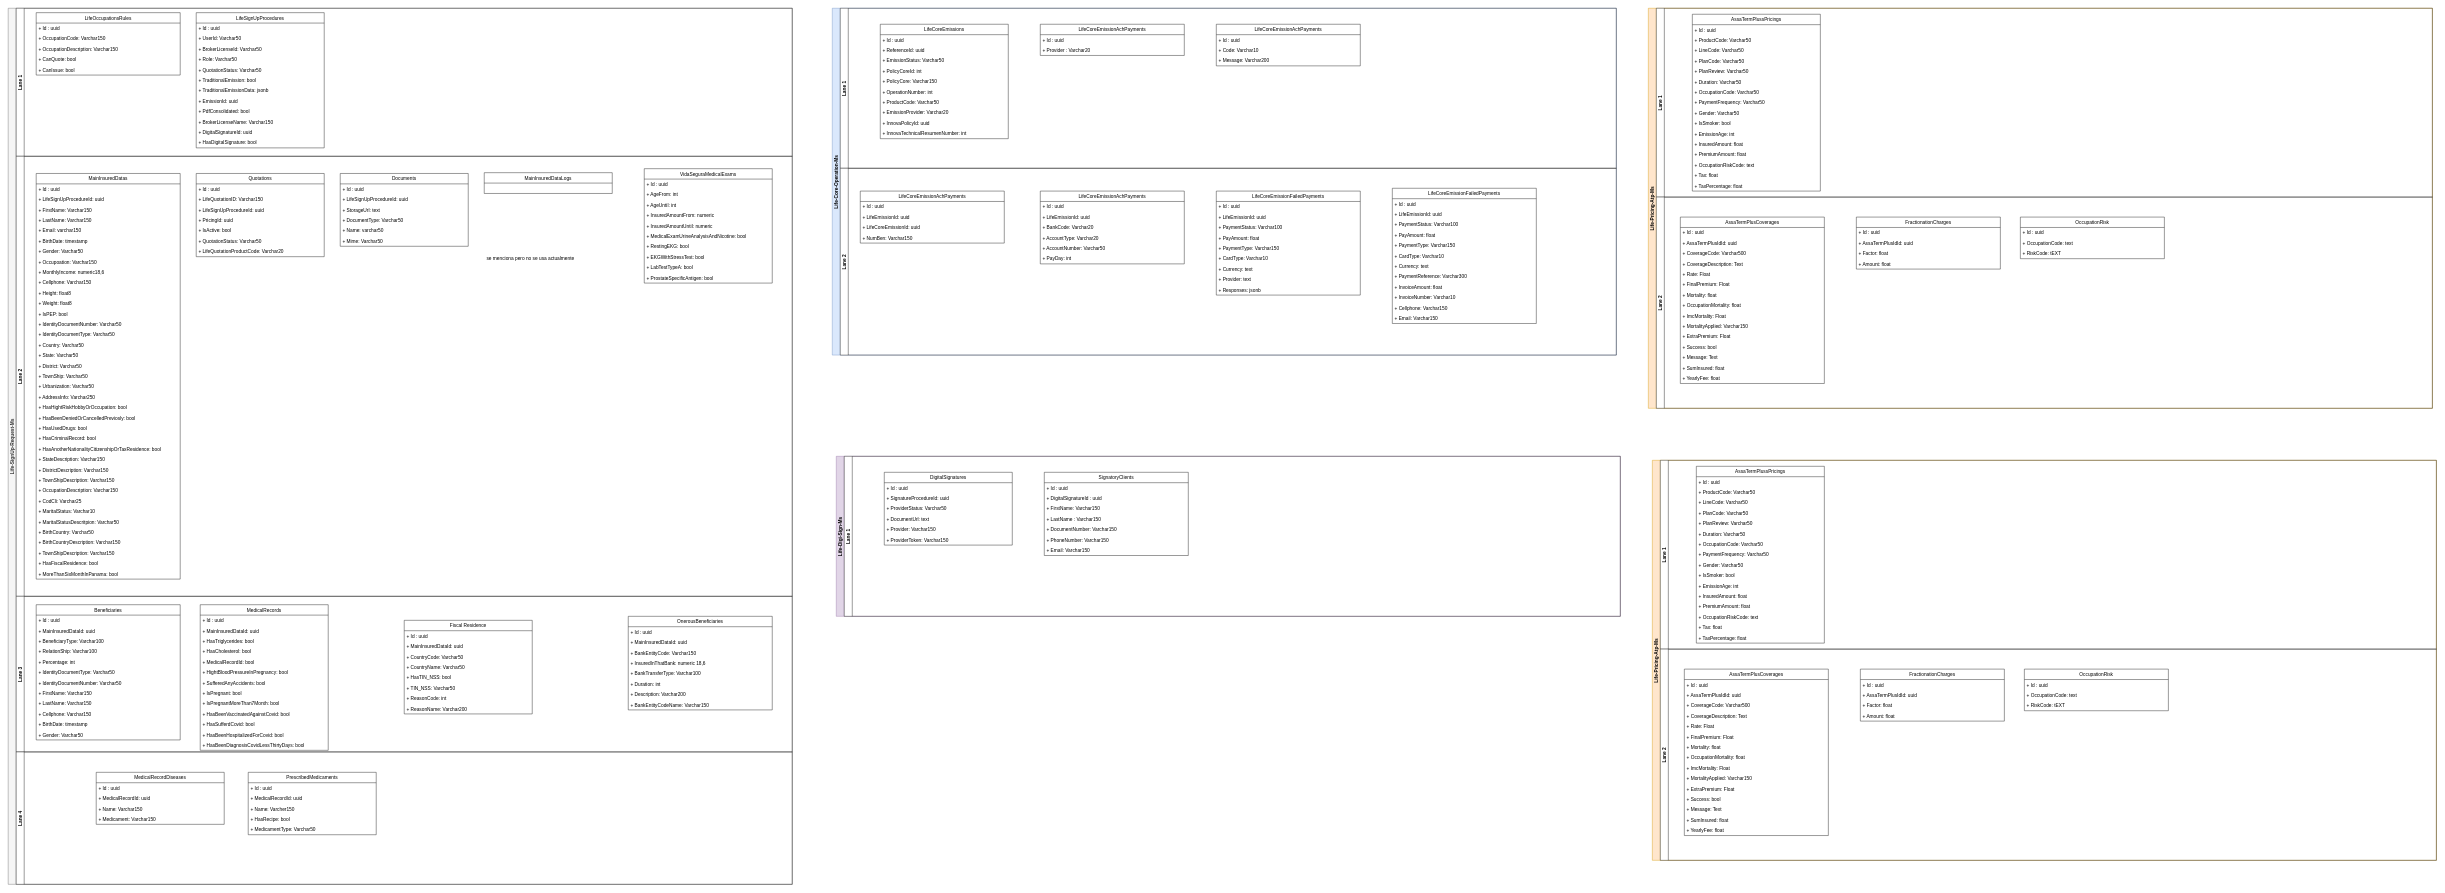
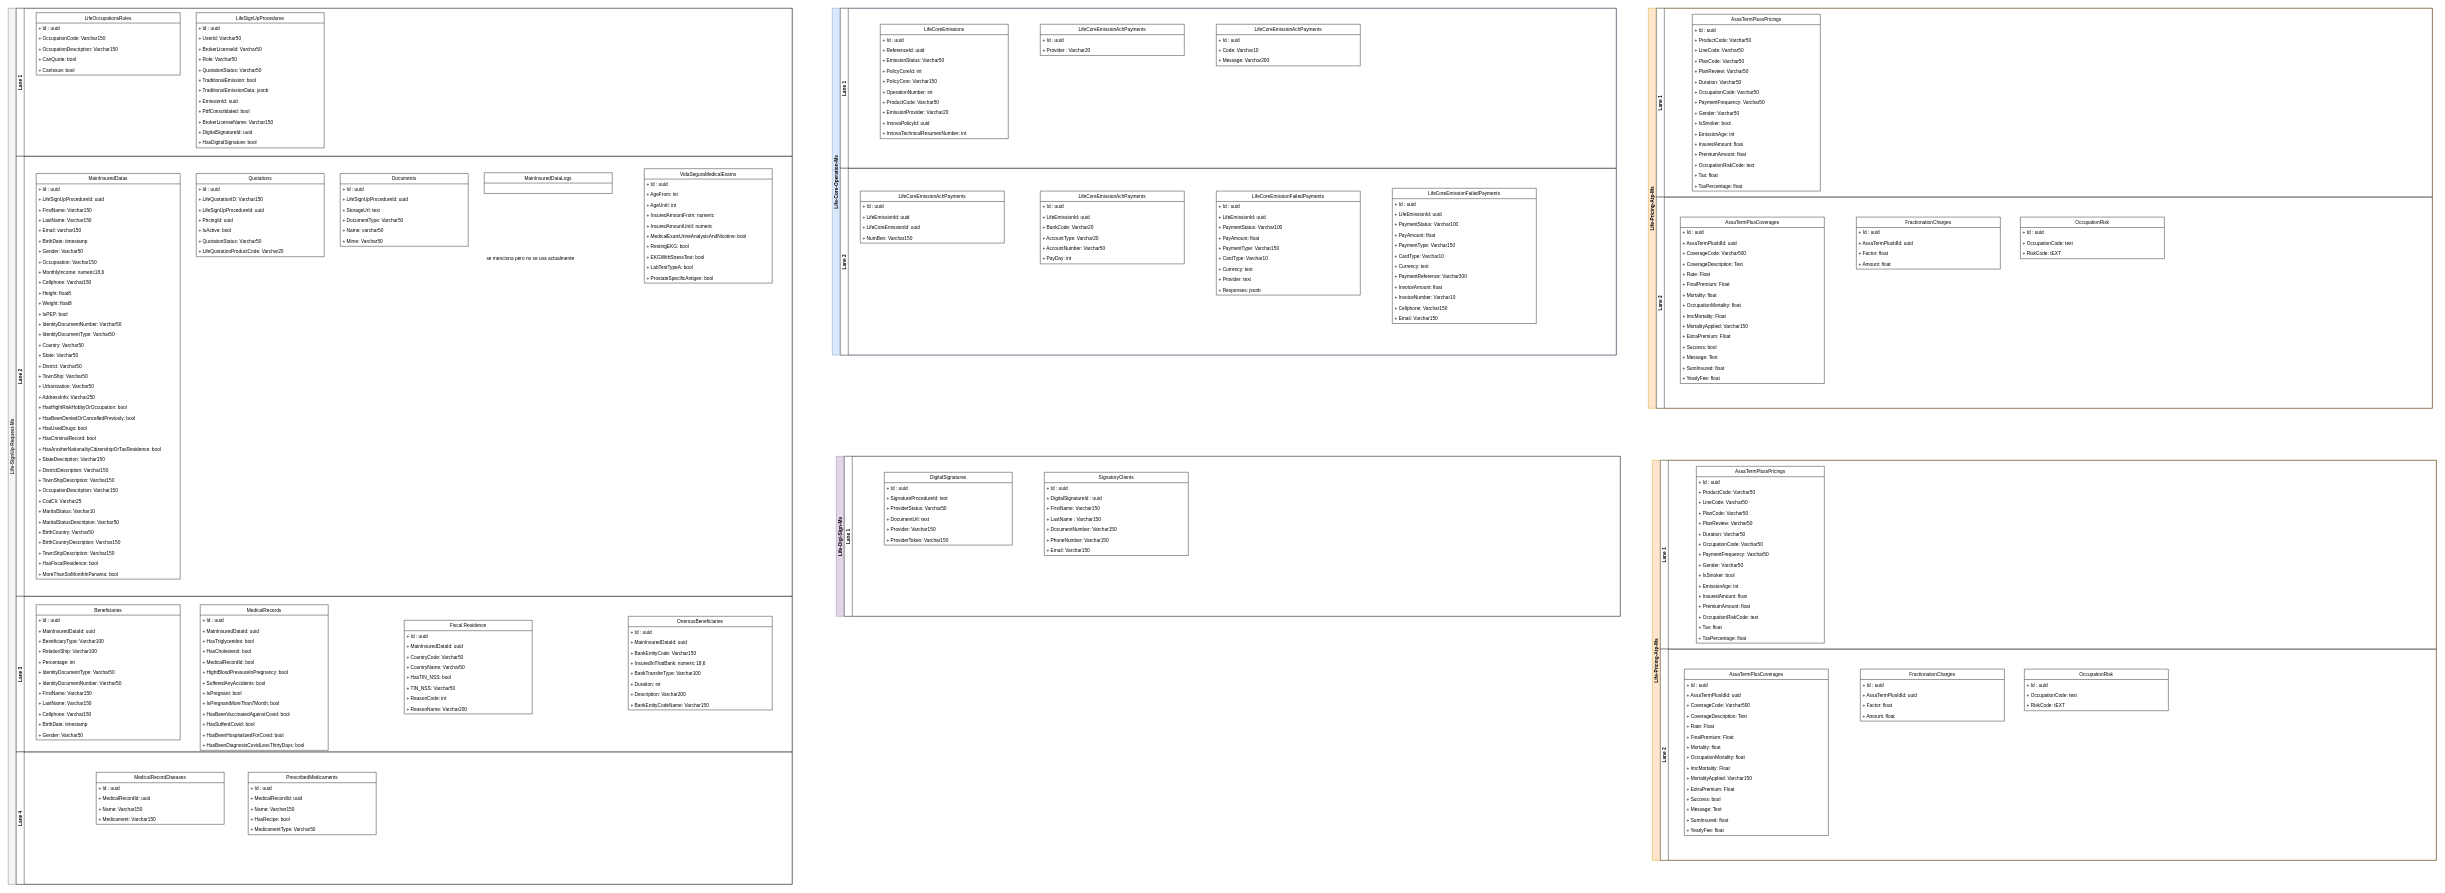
(921, 498) -> (922, 498)
